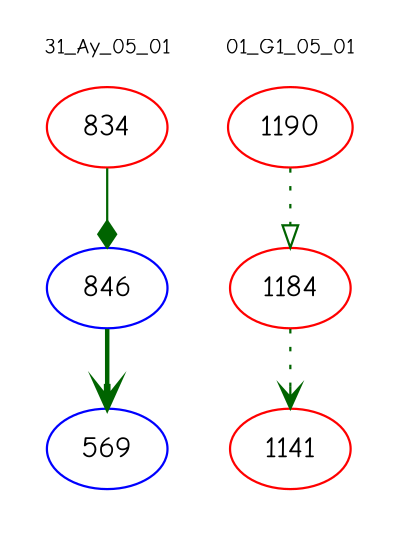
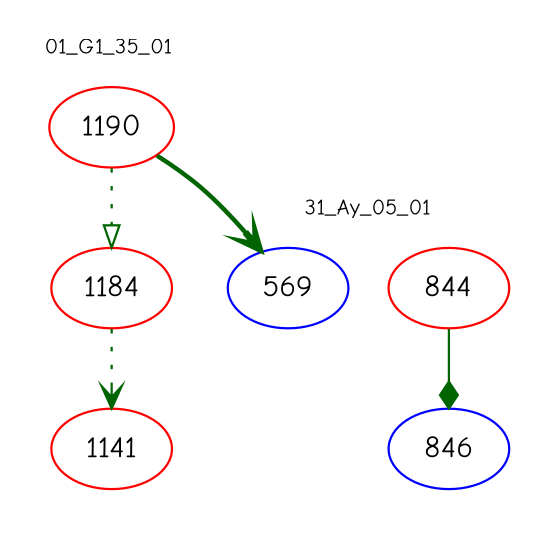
(290, 48) -> (109, 48)
(107, 127) -> (449, 288)
(107, 358) -> (224, 209)
